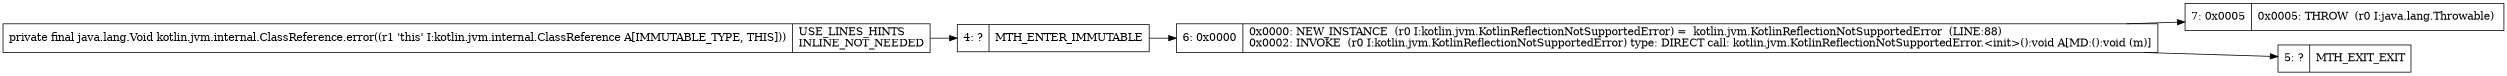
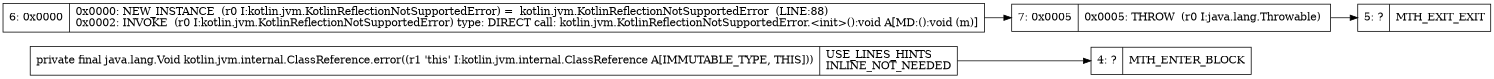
(1069, 38) -> (1187, 60)
(1159, 38) -> none
(2207, 54) -> (1340, 18)
